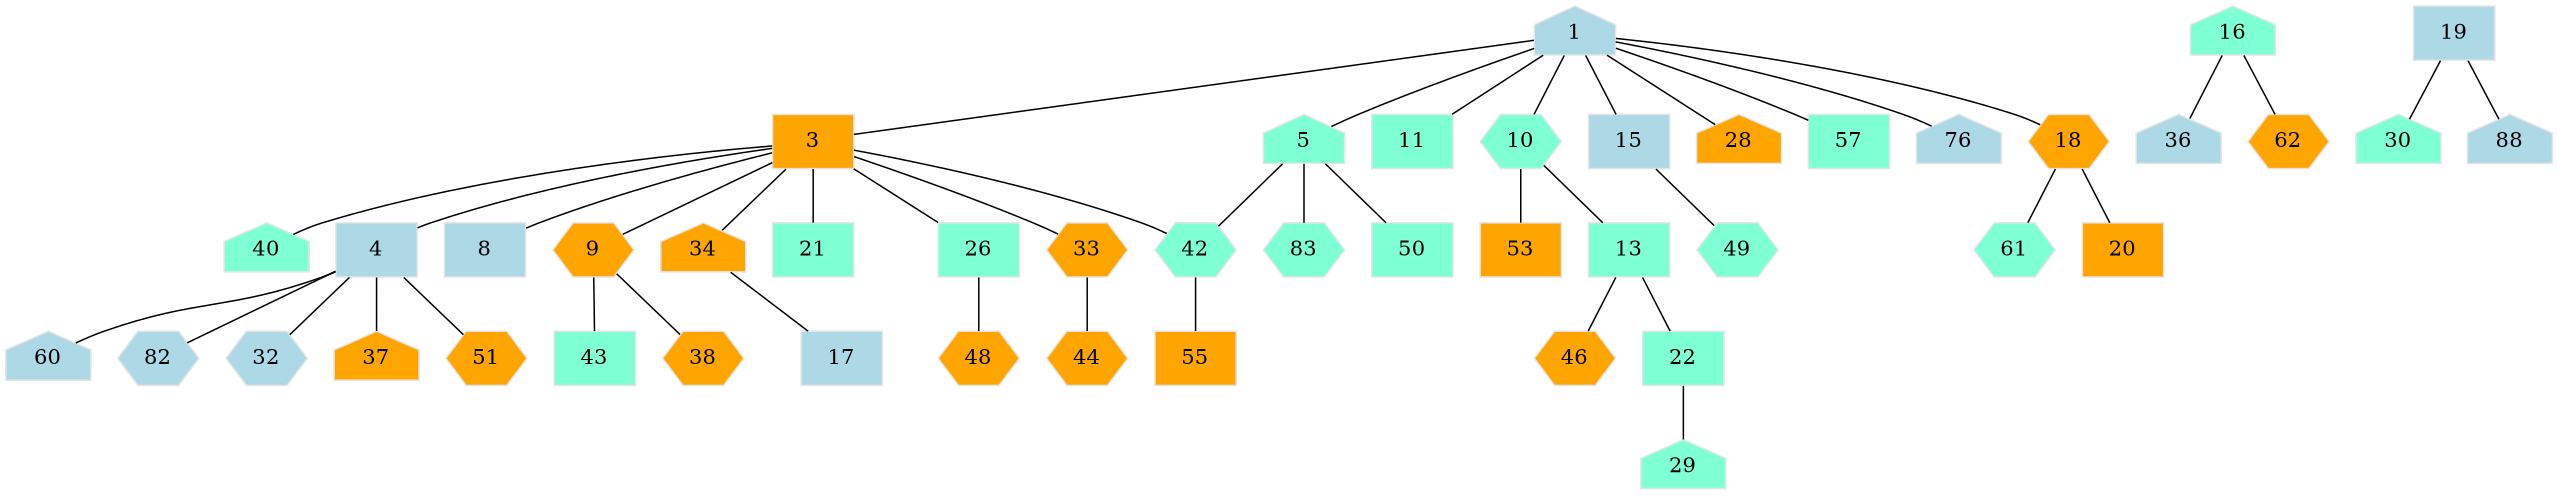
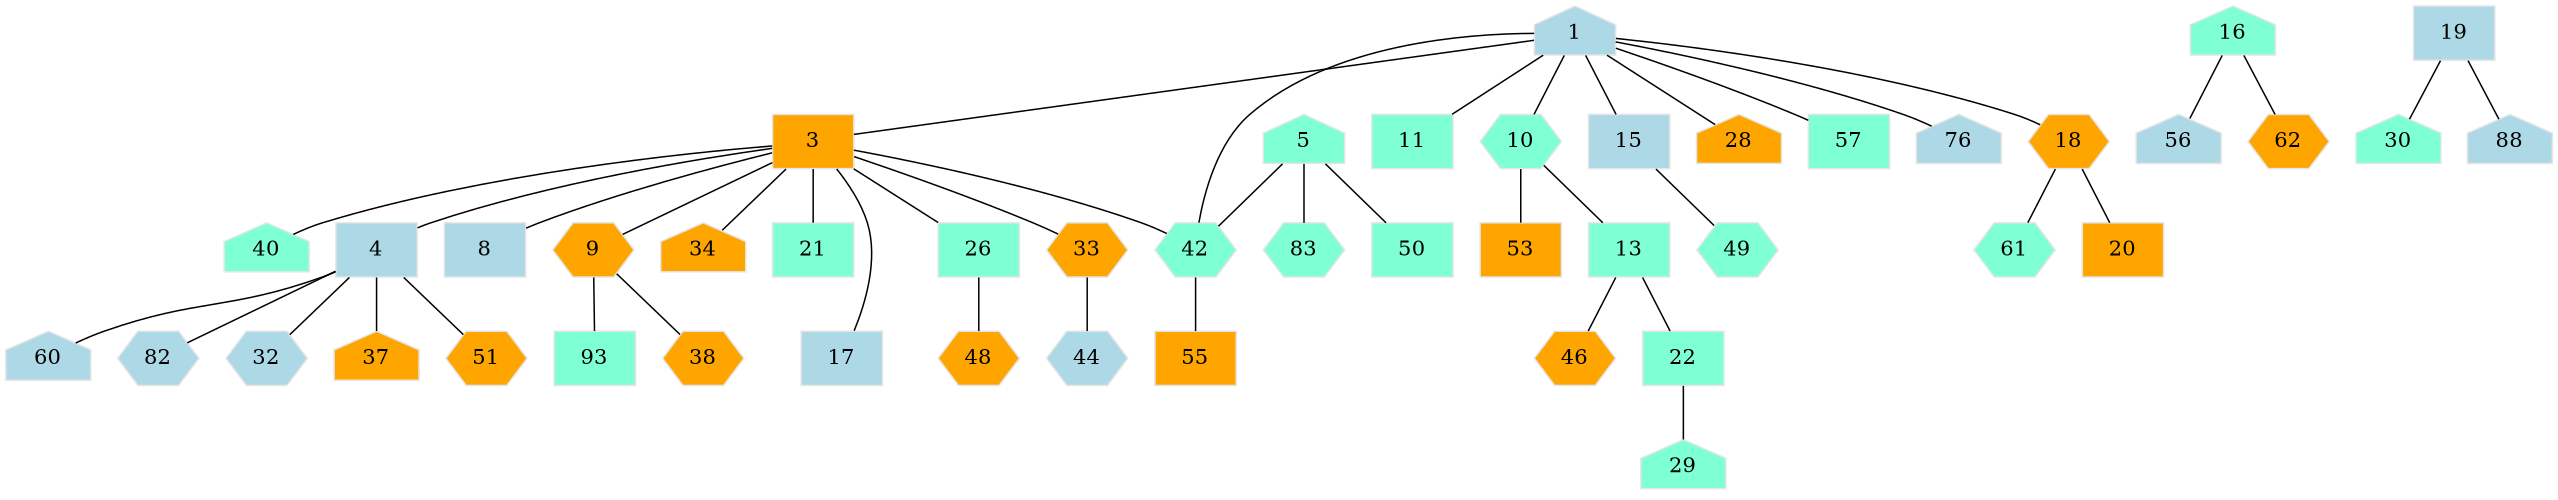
(1432, 85) -> (1298, 83)
(2179, 142) -> (2179, 142)
(769, 302) -> (871, 247)
(595, 358) -> (595, 358)
(1087, 358) -> (1087, 358)
